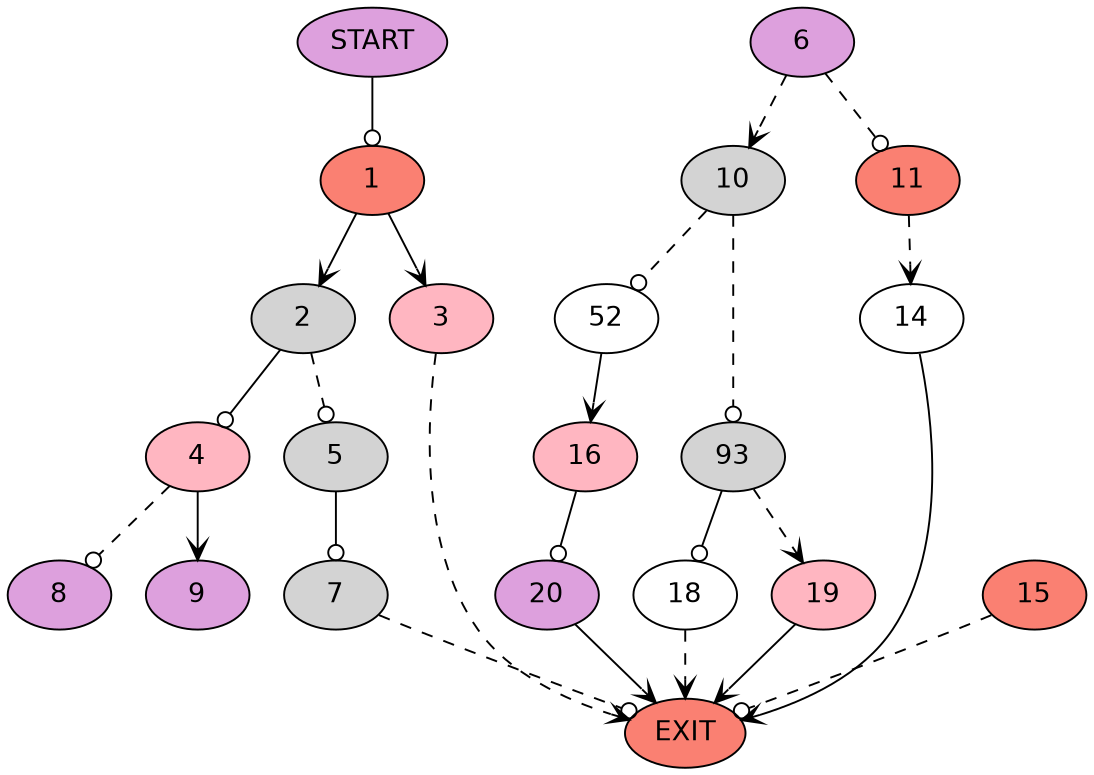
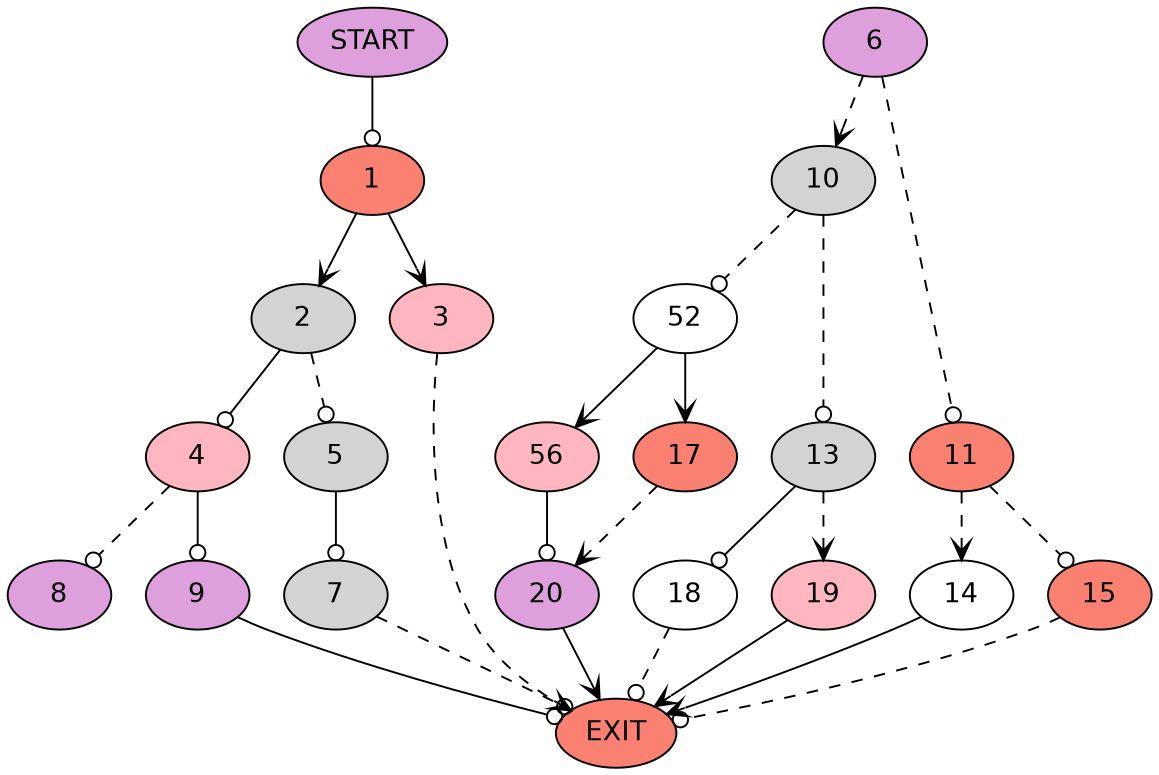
(585, 457) -> (547, 457)
none -> (685, 457)
(733, 457) -> (823, 457)
(198, 517) -> (198, 518)
none -> (1025, 520)
(685, 655) -> (654, 657)
none -> (391, 671)
